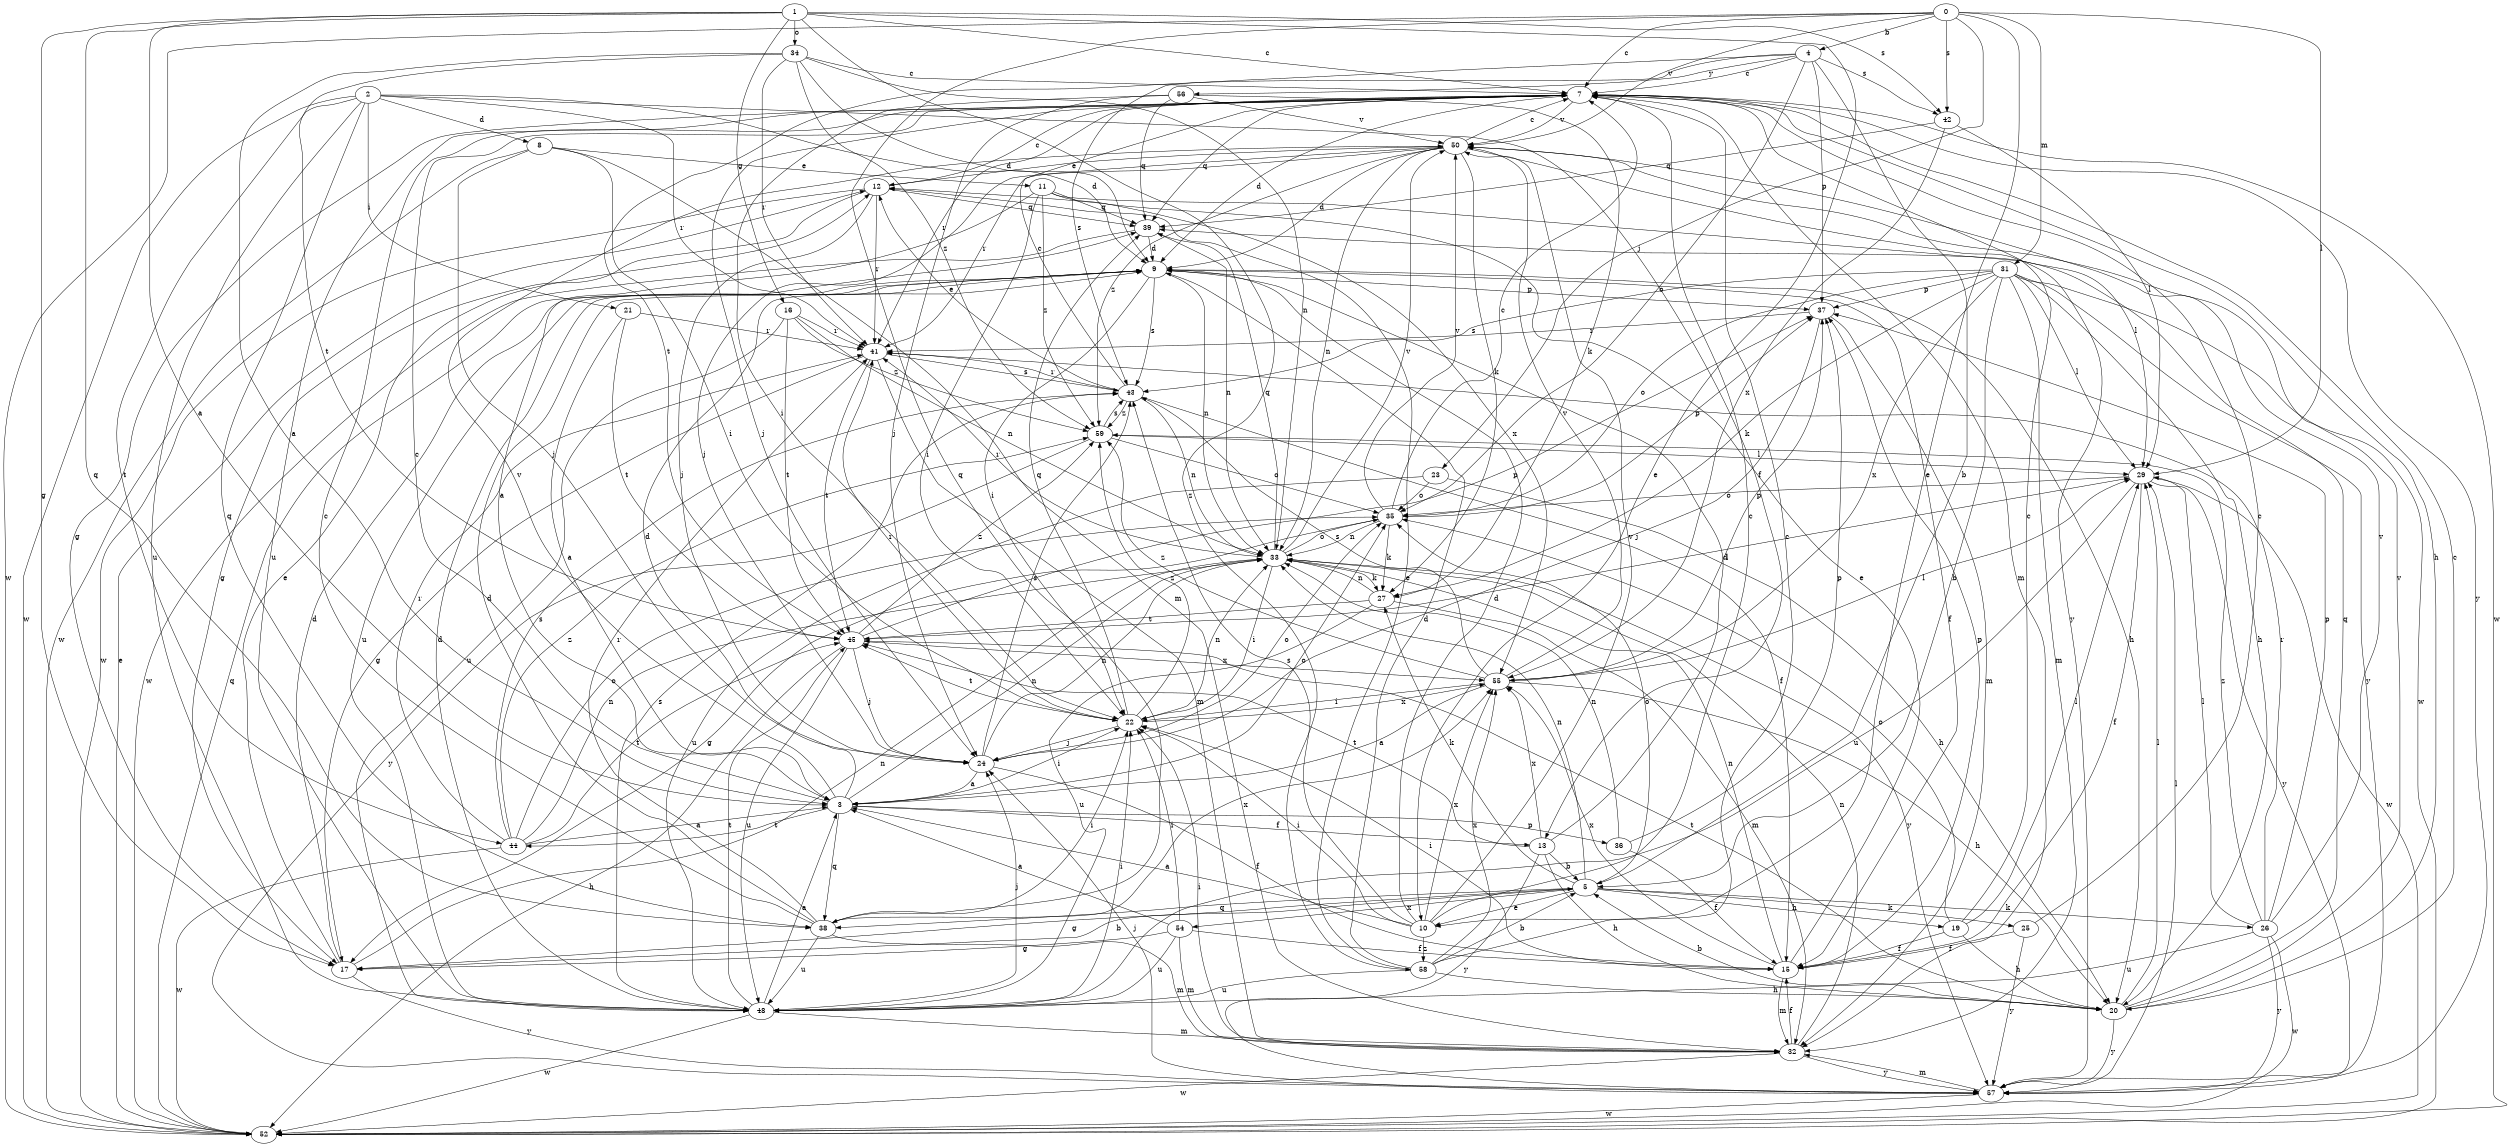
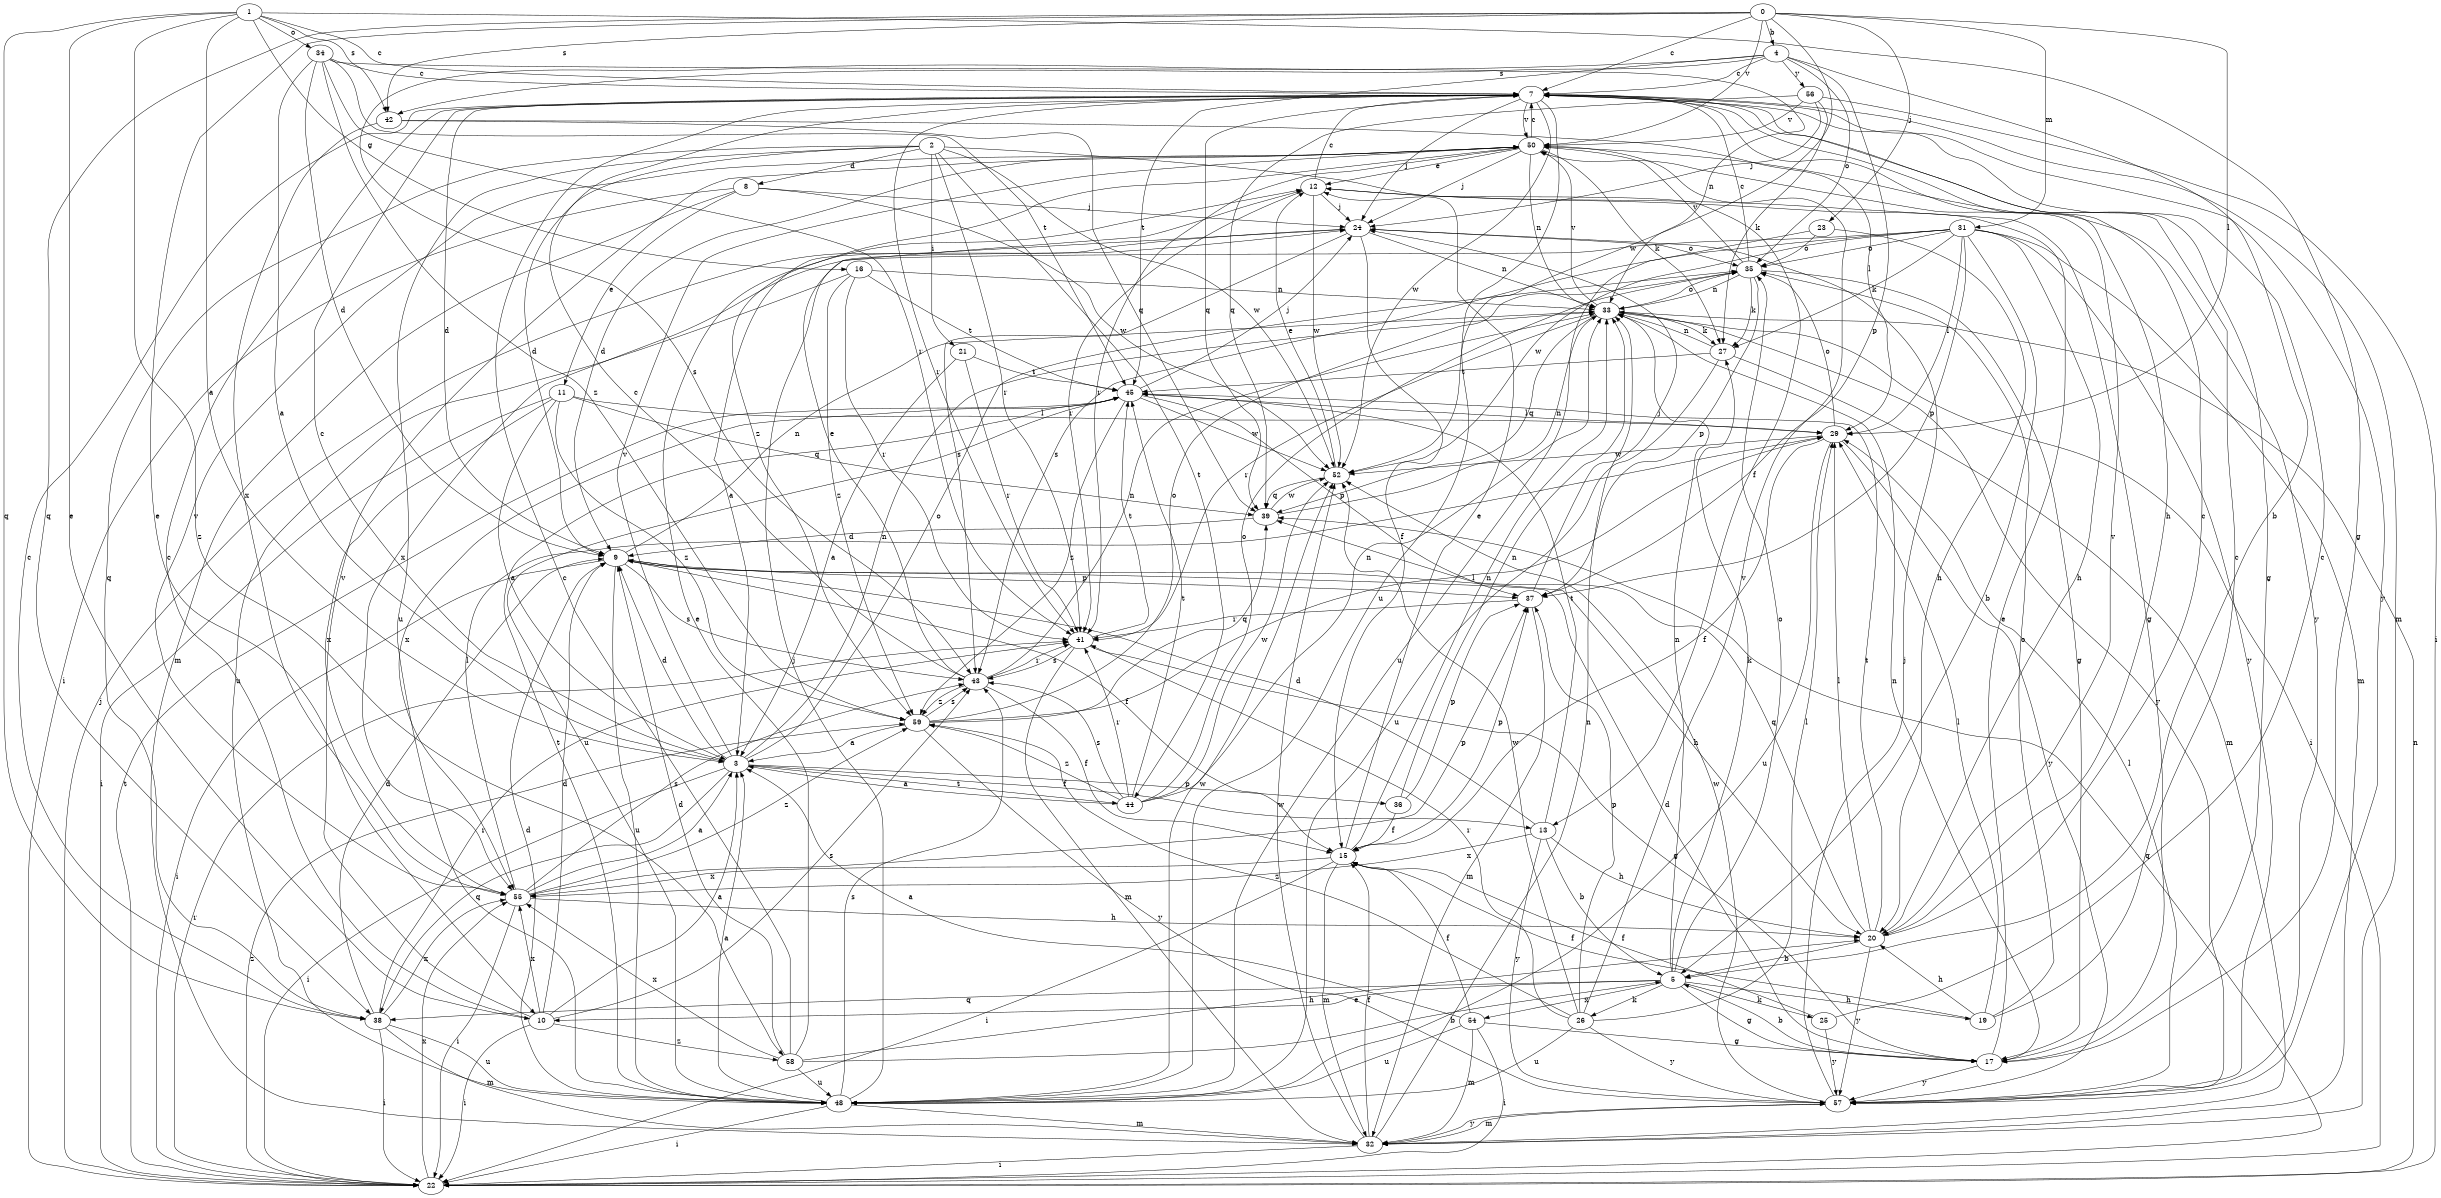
(1016, 208) -> (1130, 669)
none -> (831, 750)
(592, 888) -> (1255, 434)
